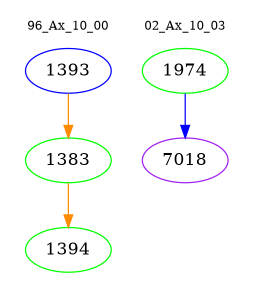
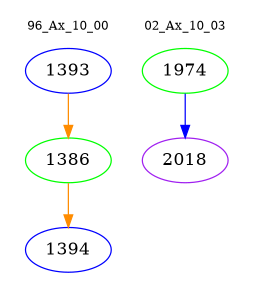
(68, 160) -> (68, 160)
(185, 160) -> (185, 160)
(68, 250) -> (68, 250)
